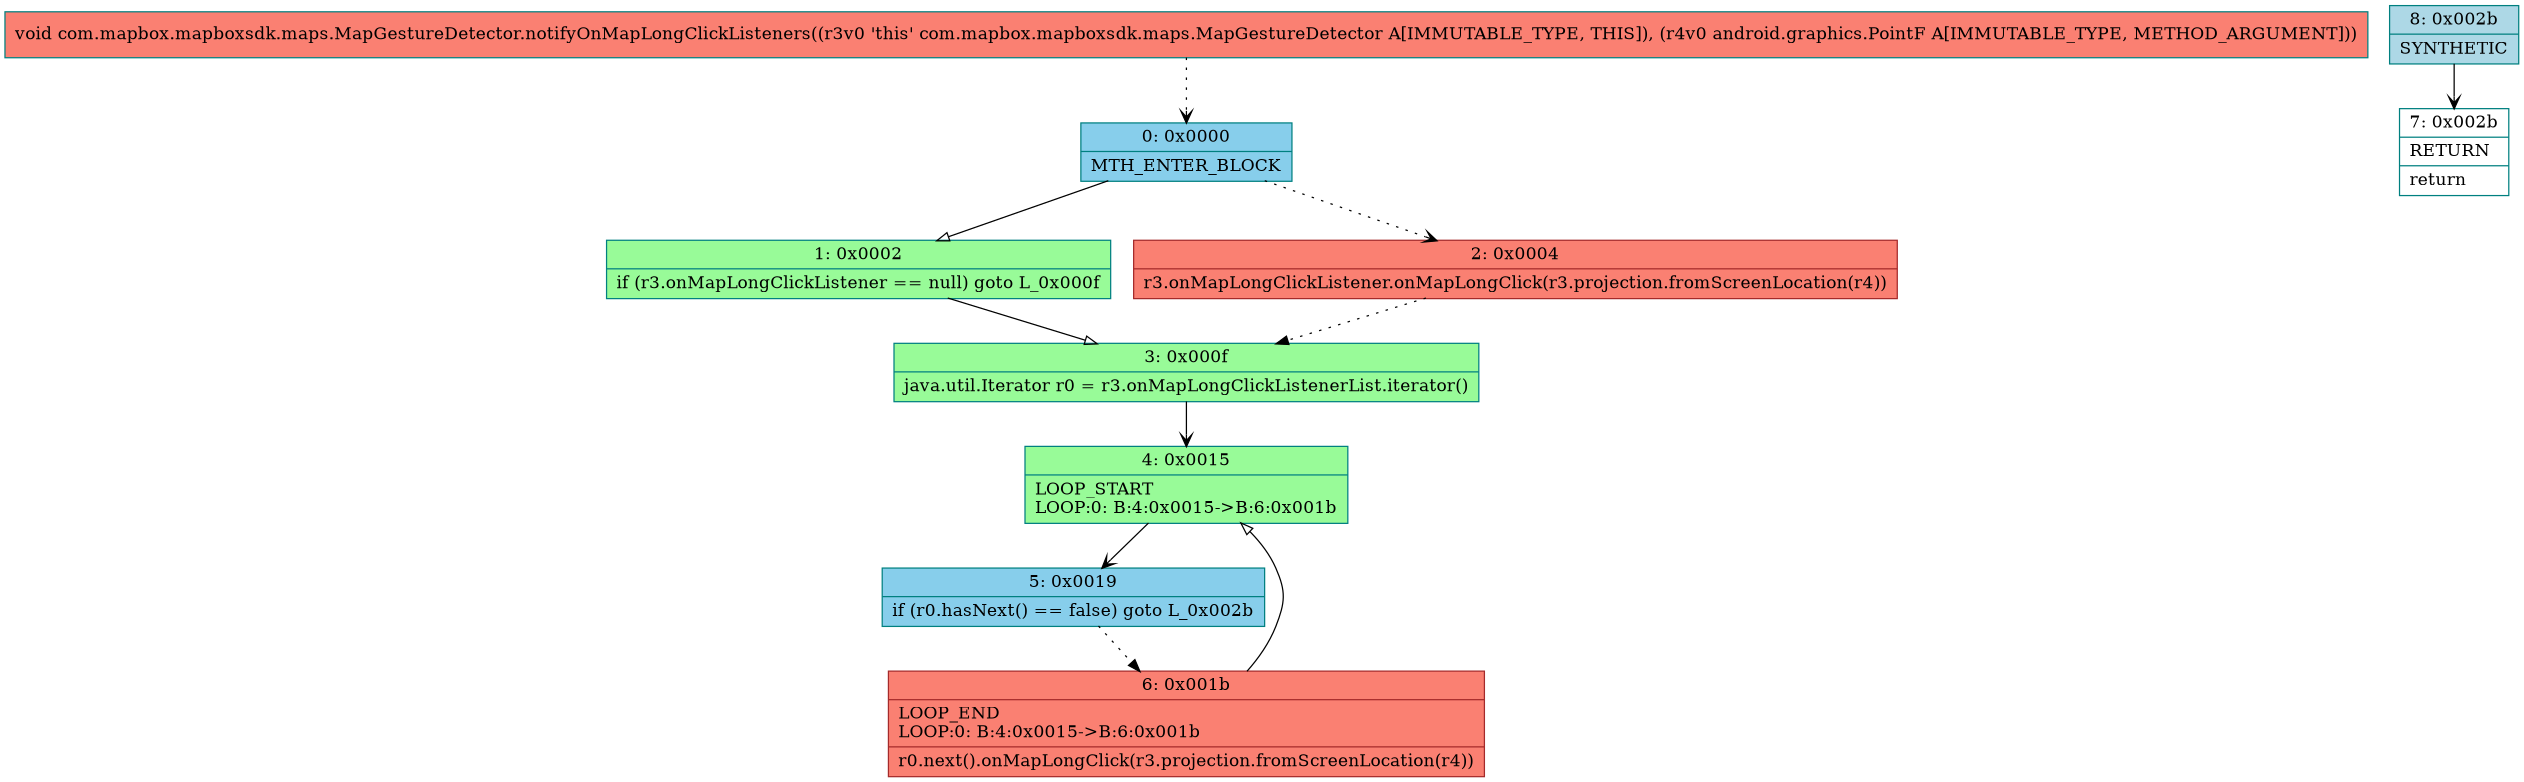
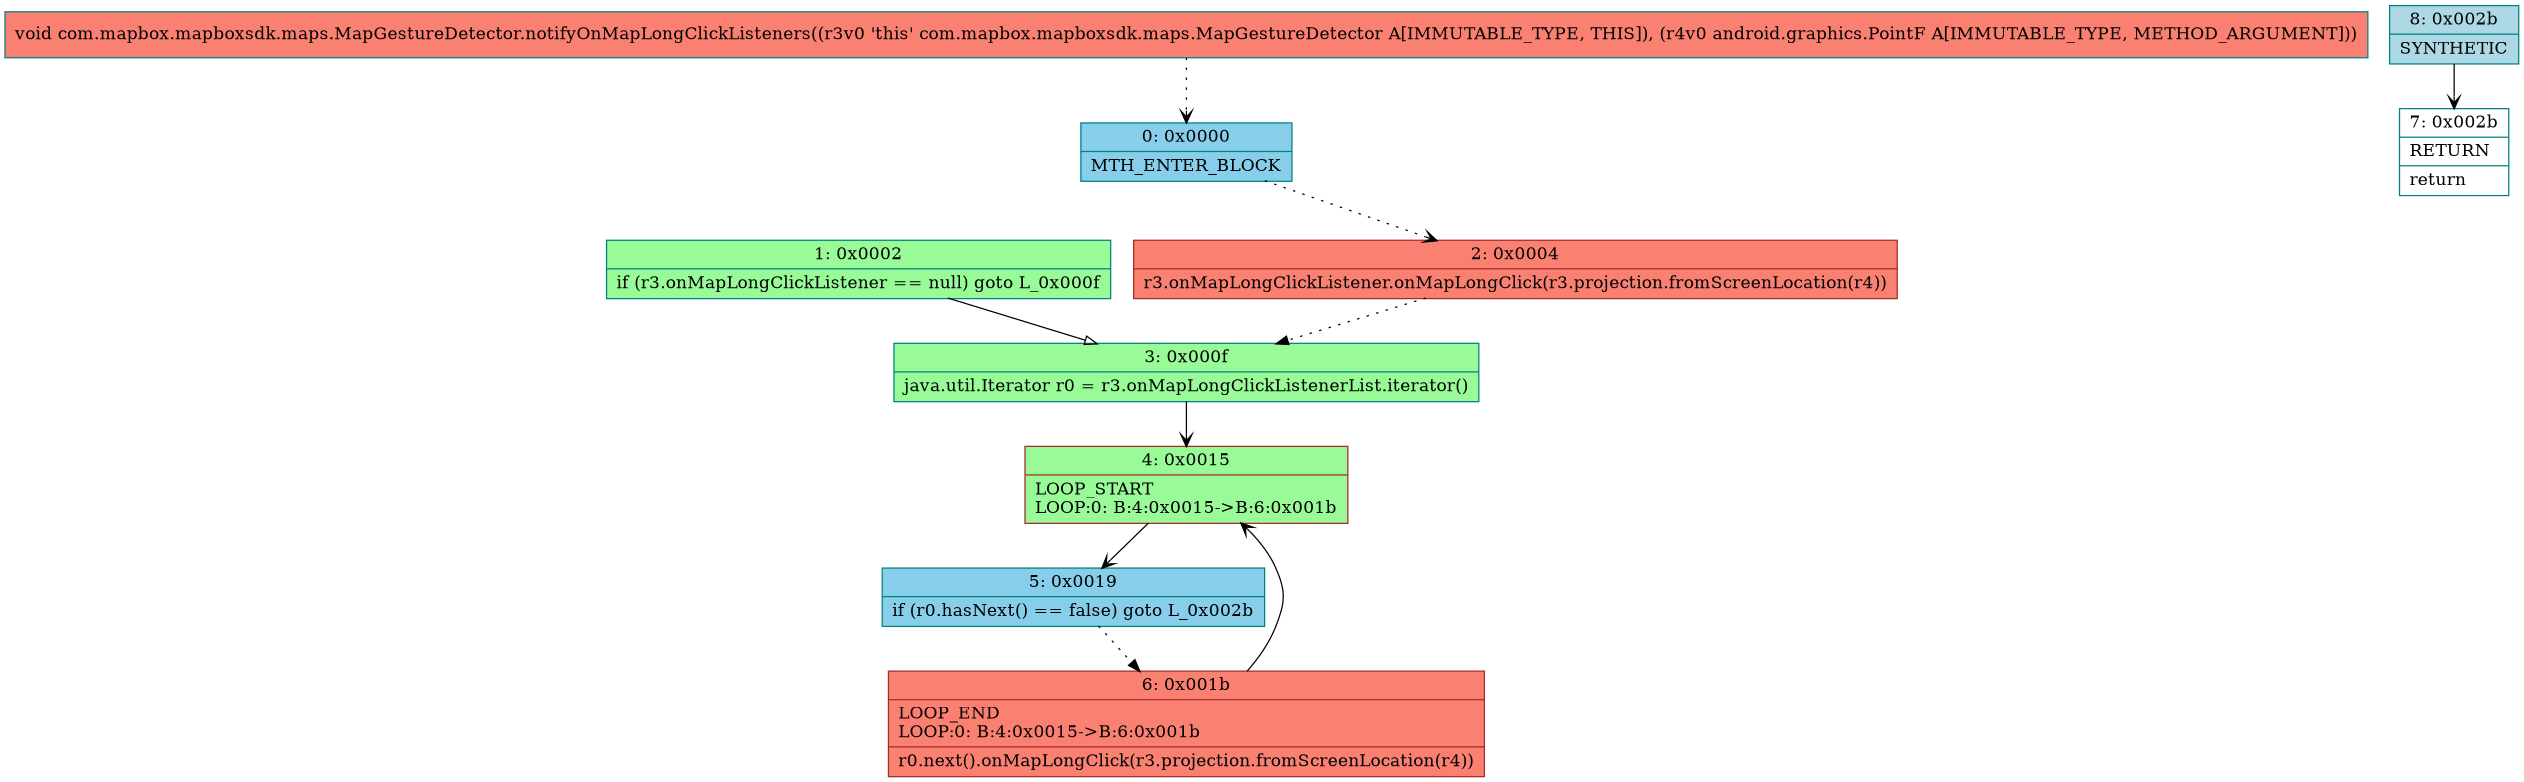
(1028, 209) -> none
(1186, 485) -> (1186, 485)
(1283, 601) -> (1283, 601)
